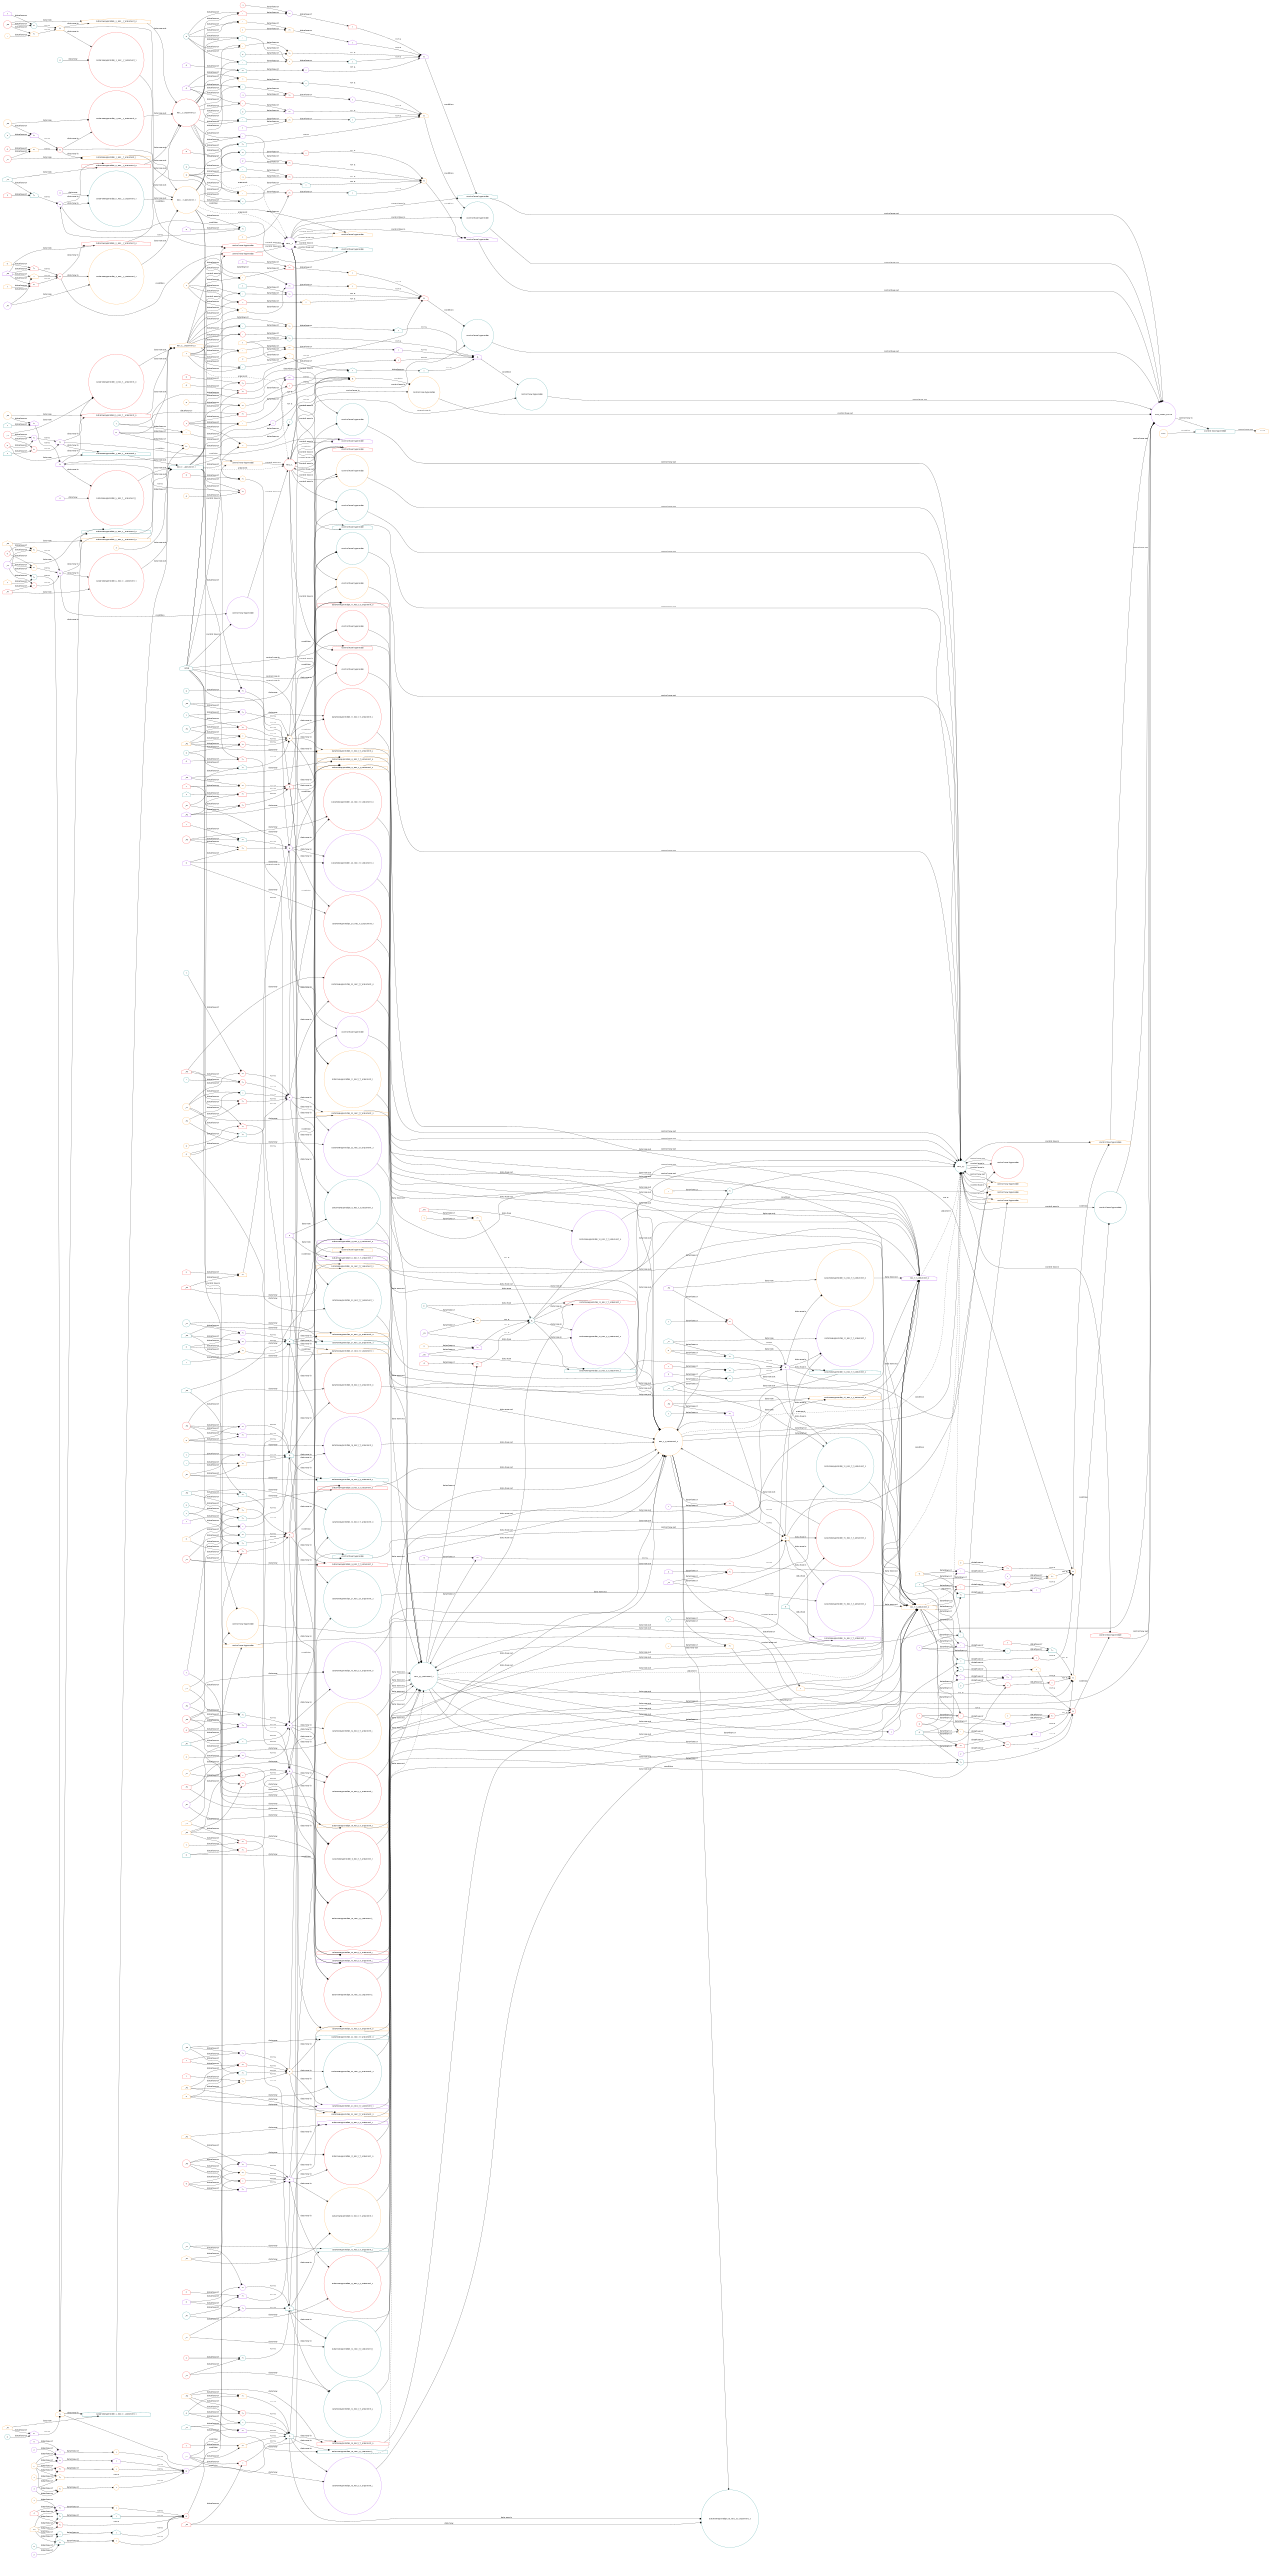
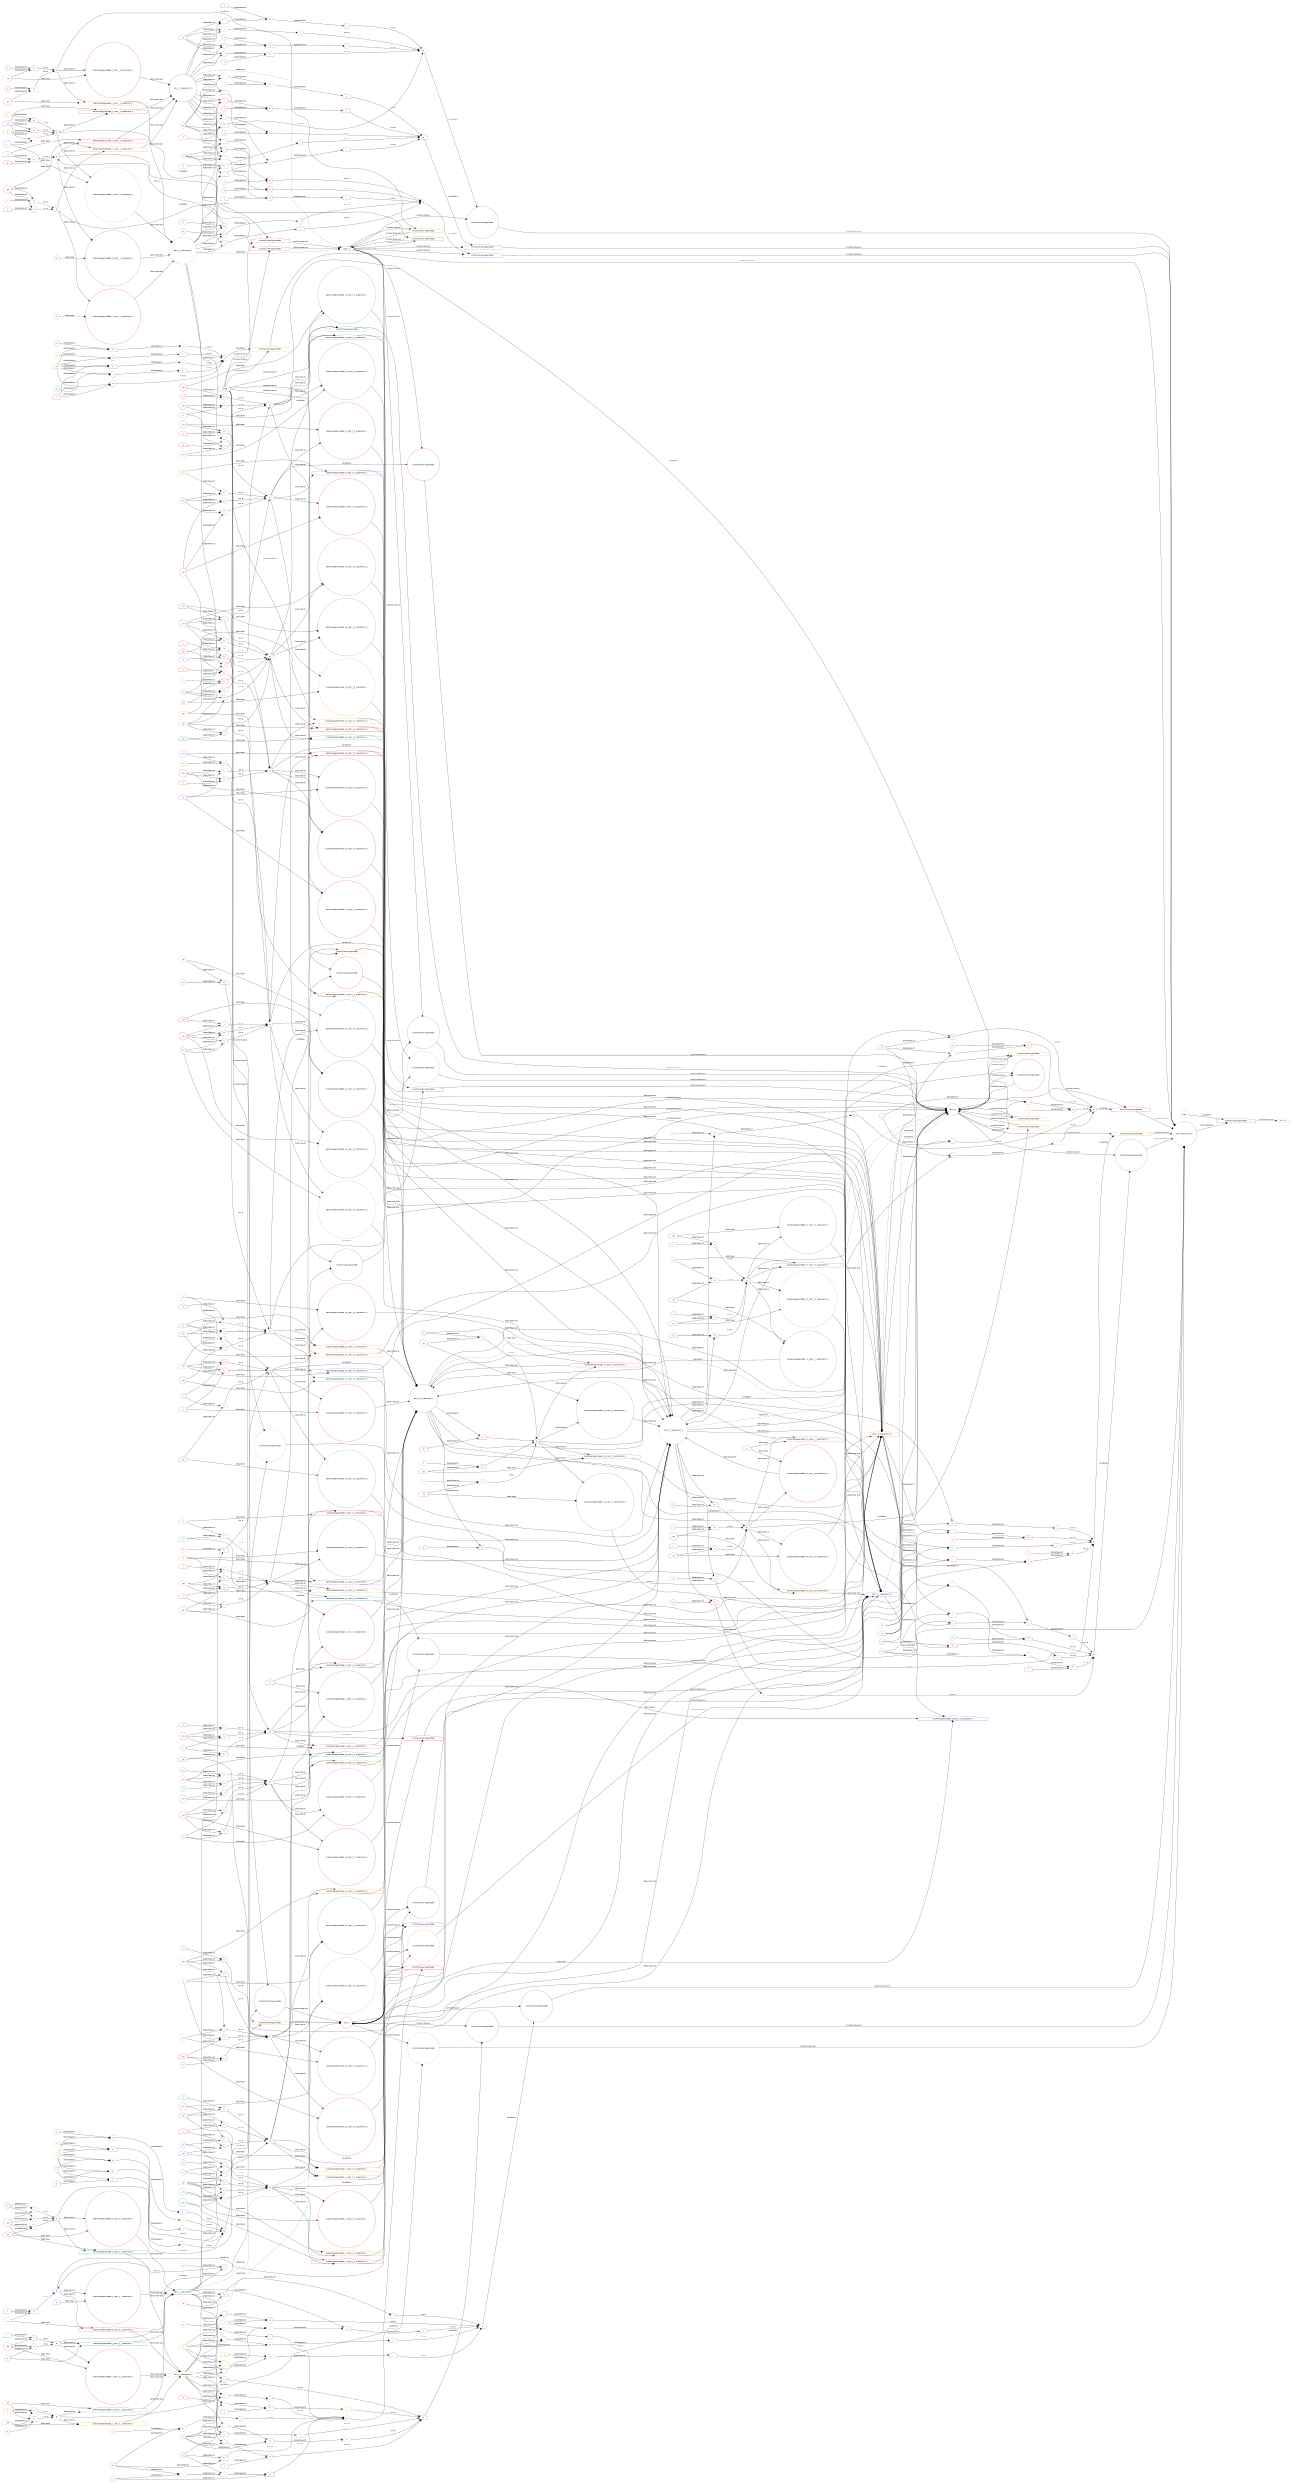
(290, 243) -> (347, 249)
(649, 1248) -> (918, 1659)
(507, 1288) -> (511, 1586)
(398, 1419) -> (393, 1594)
(635, 1593) -> (680, 1177)
(709, 1969) -> (391, 1137)
